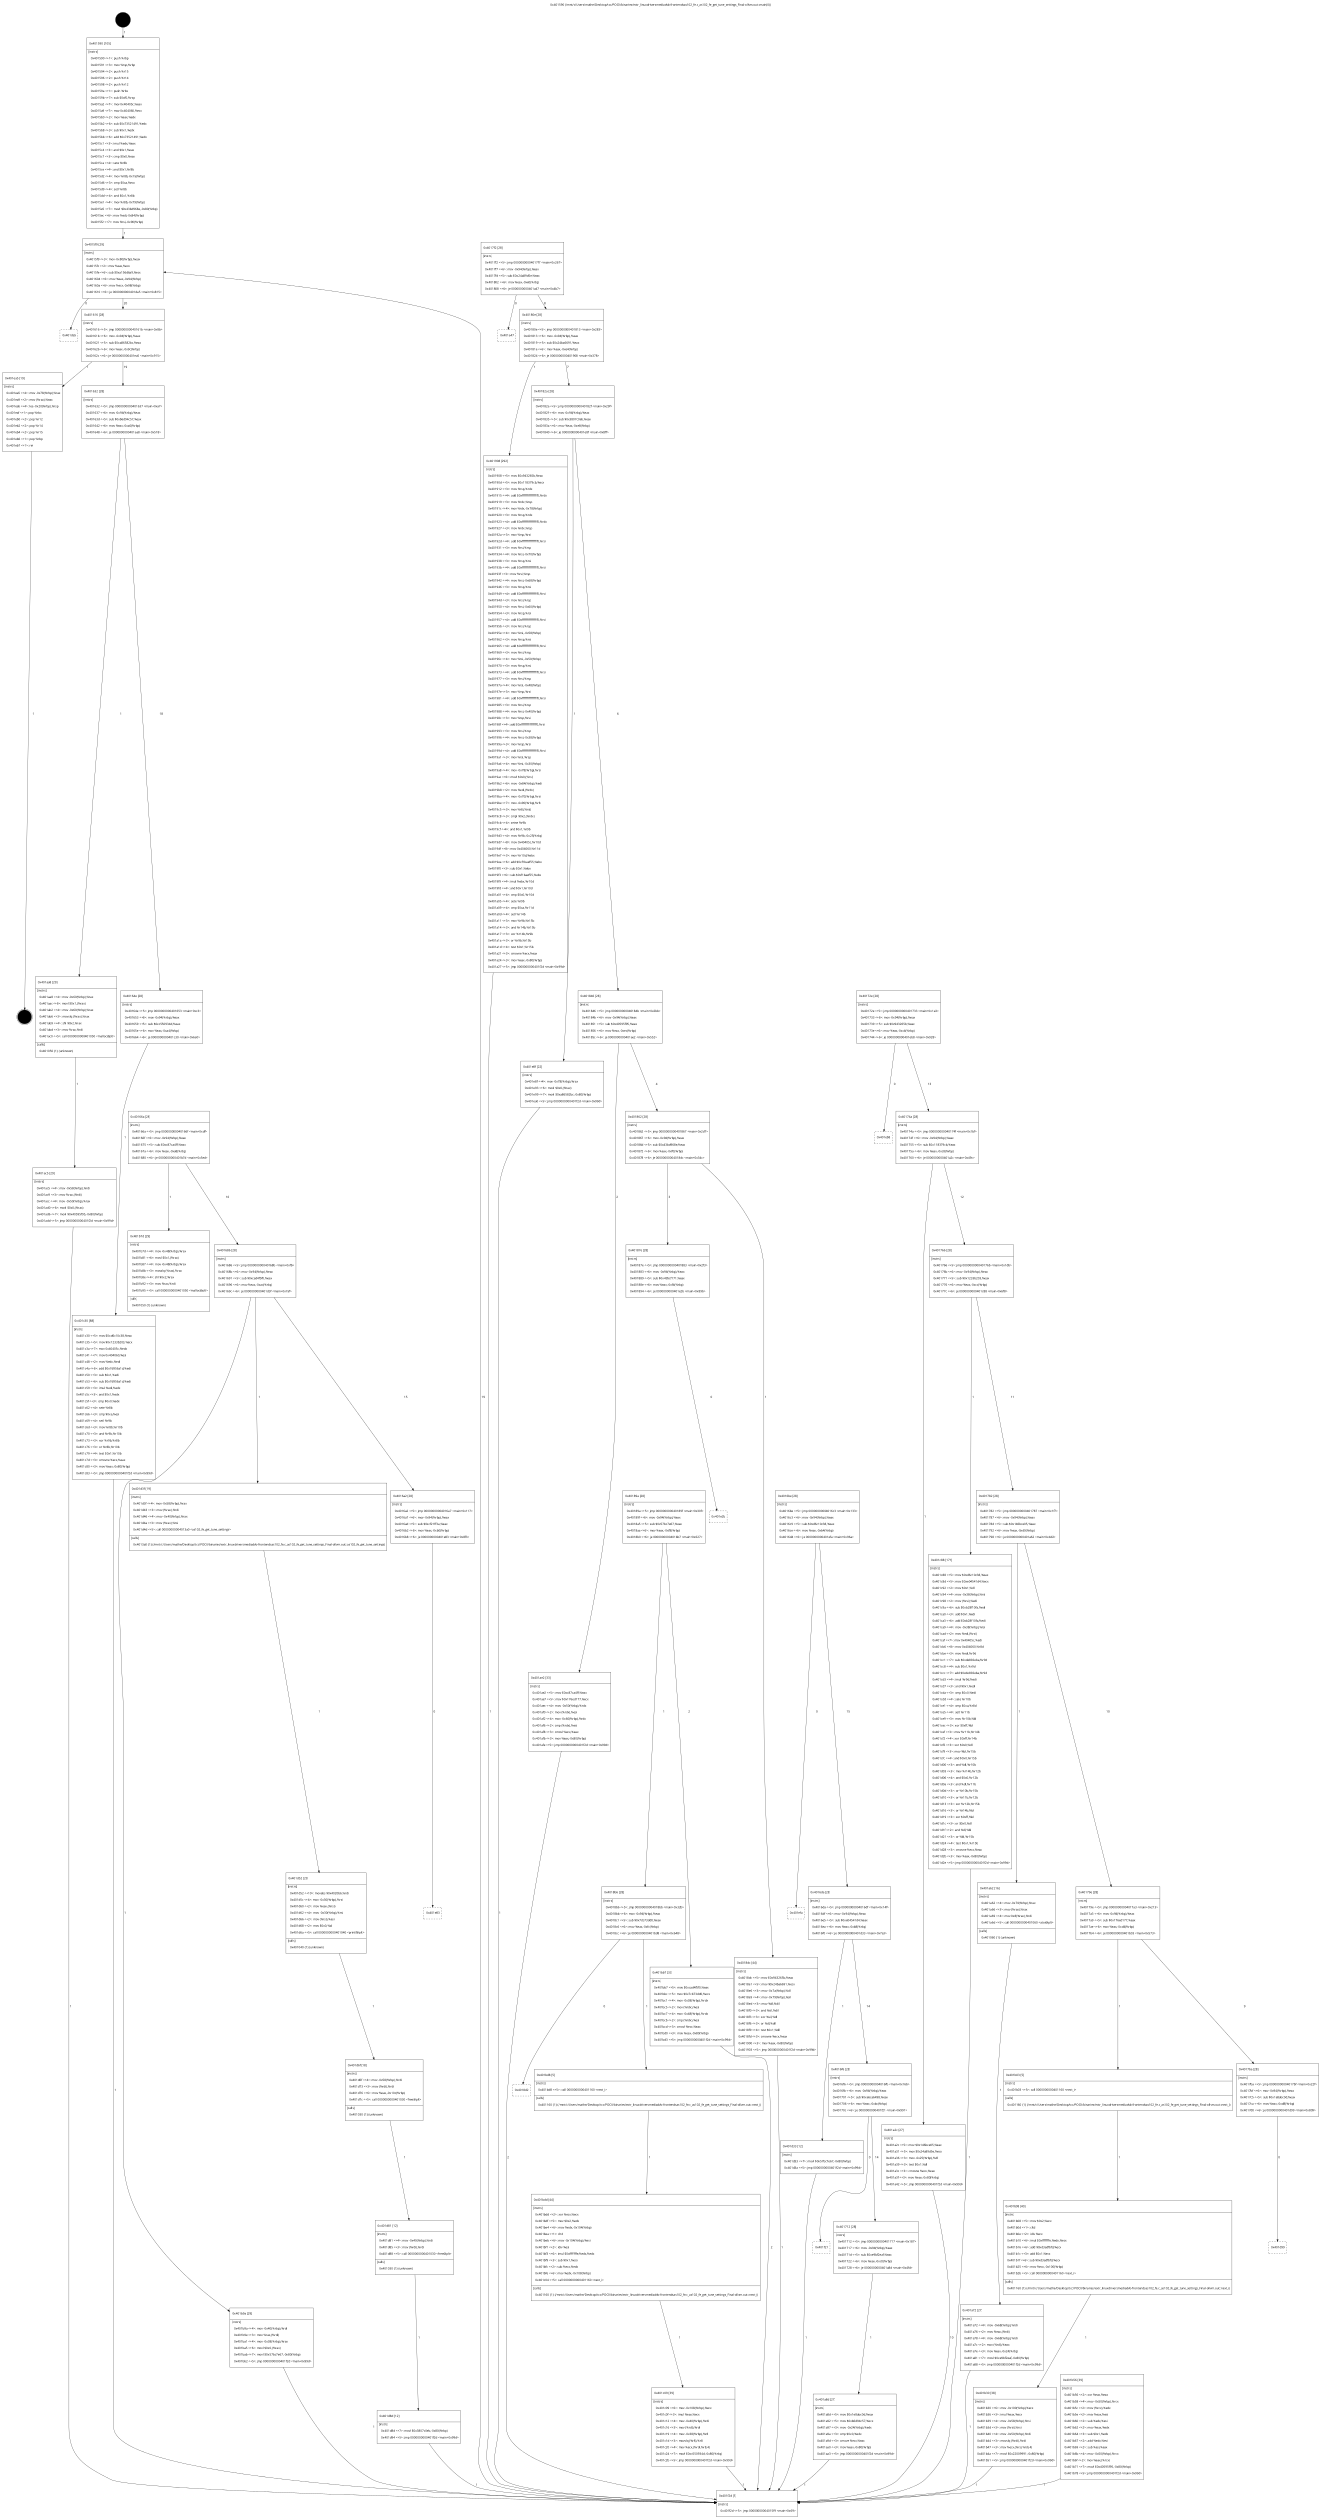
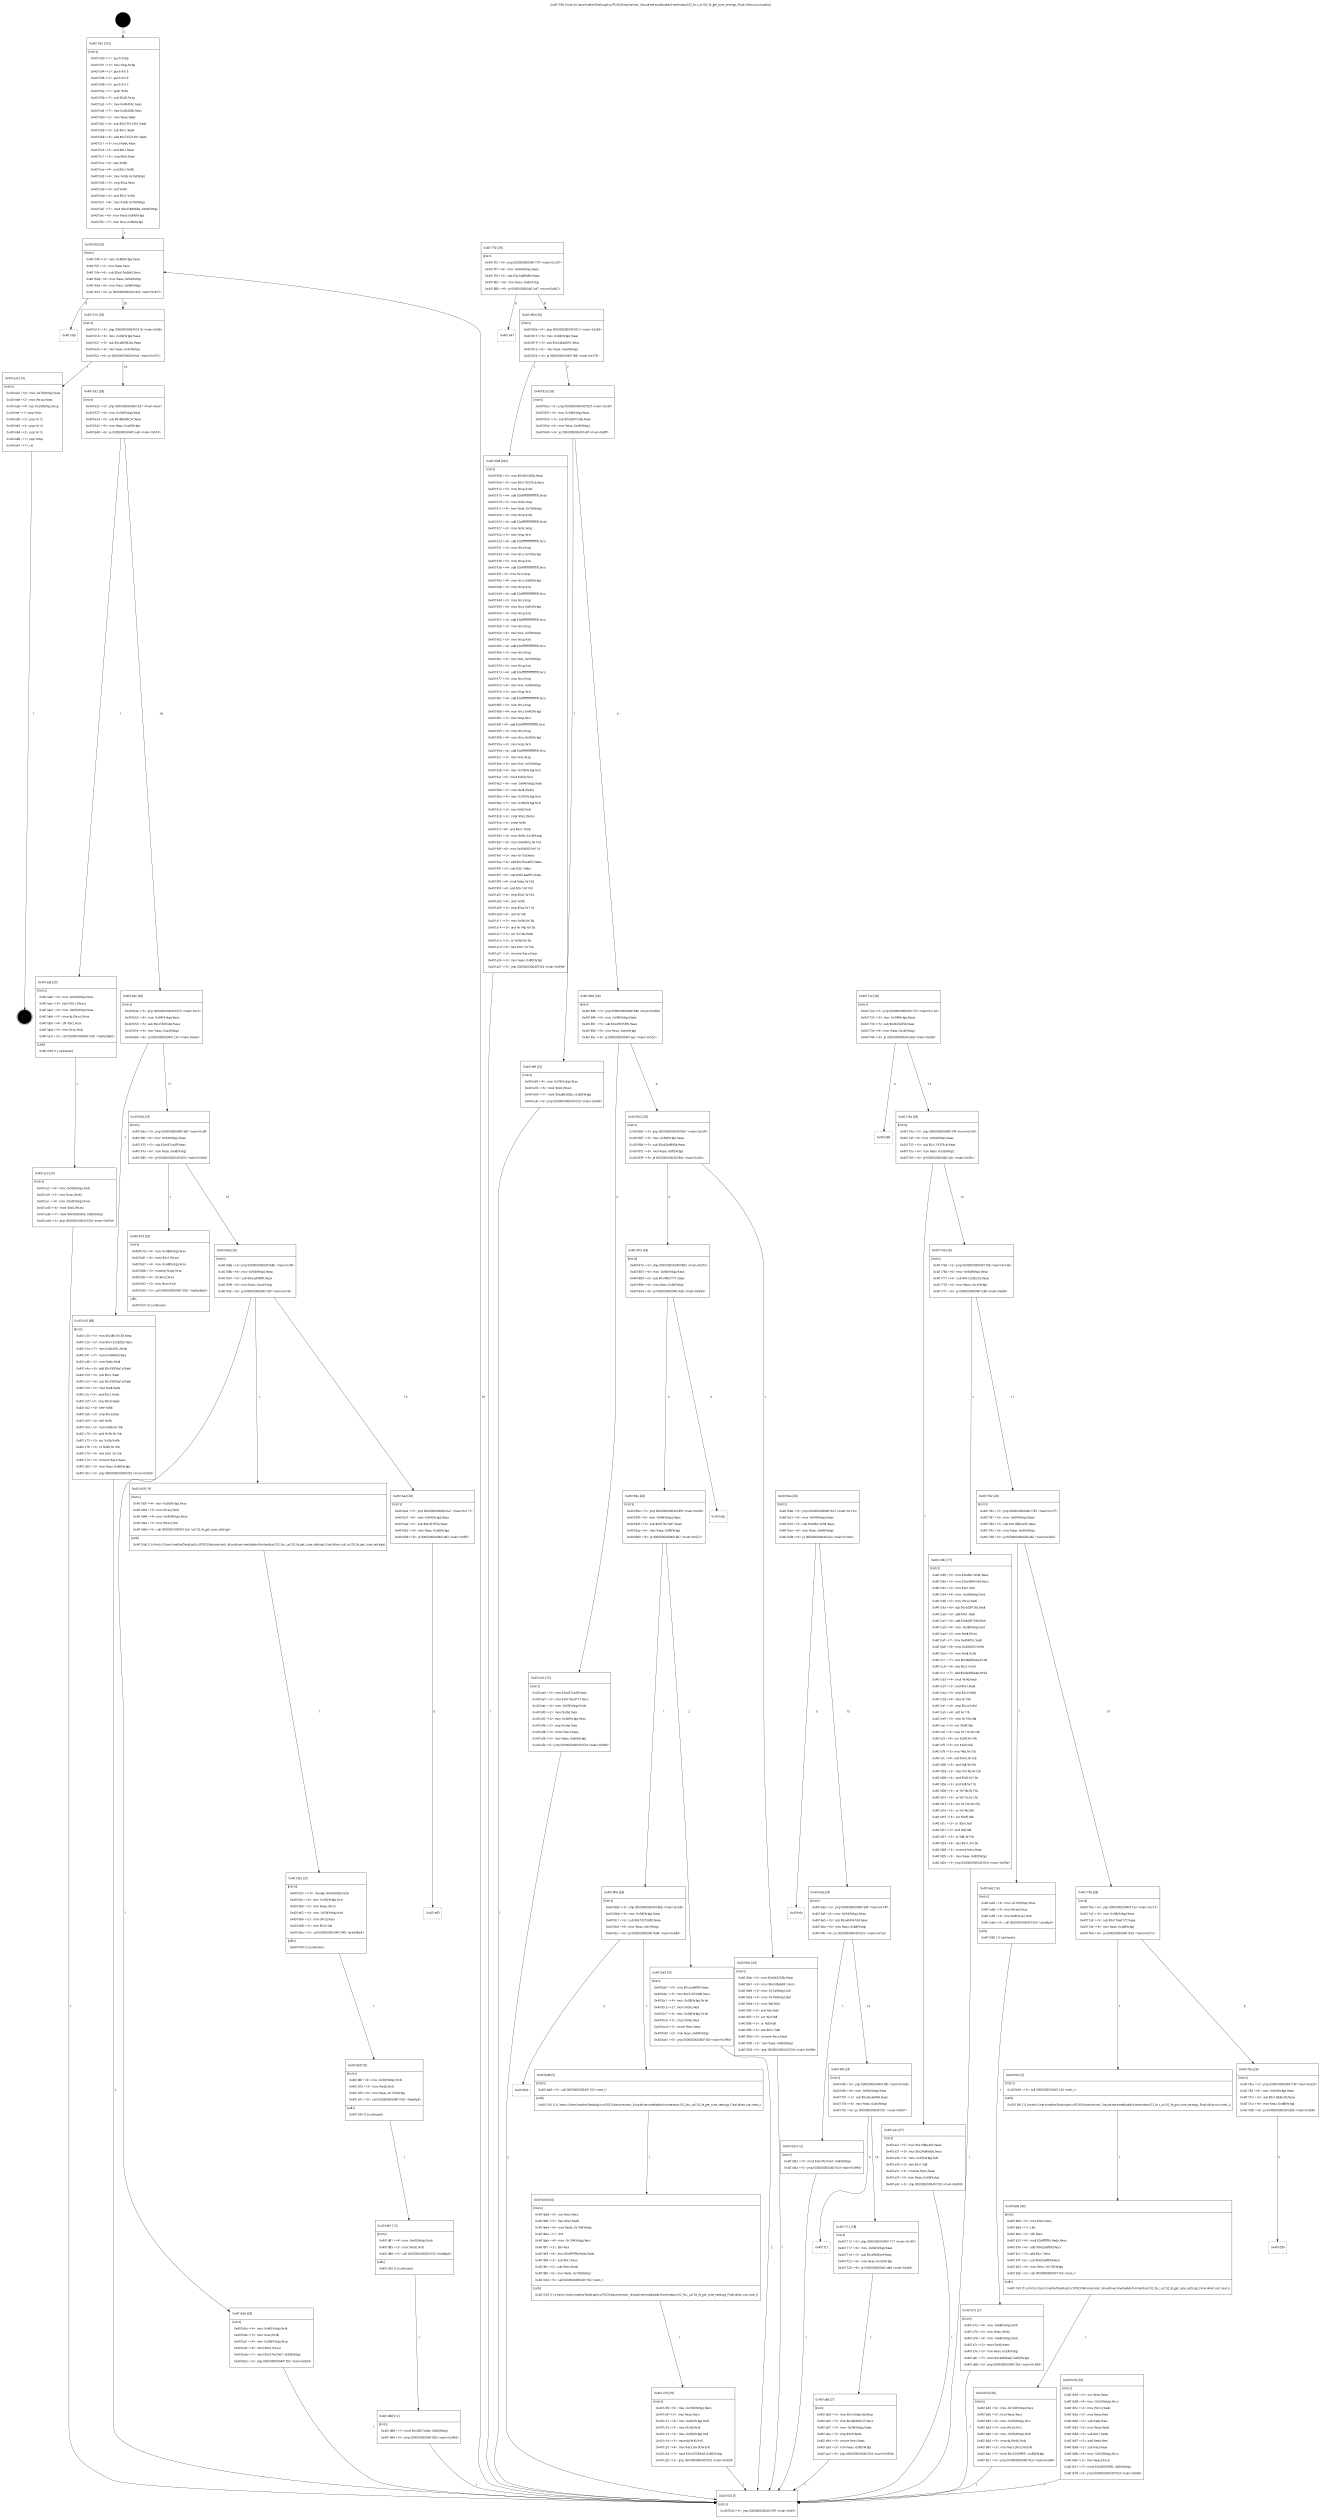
none -> (165, 1076)
none -> (666, 1393)
(951, 2338) -> (951, 2338)
